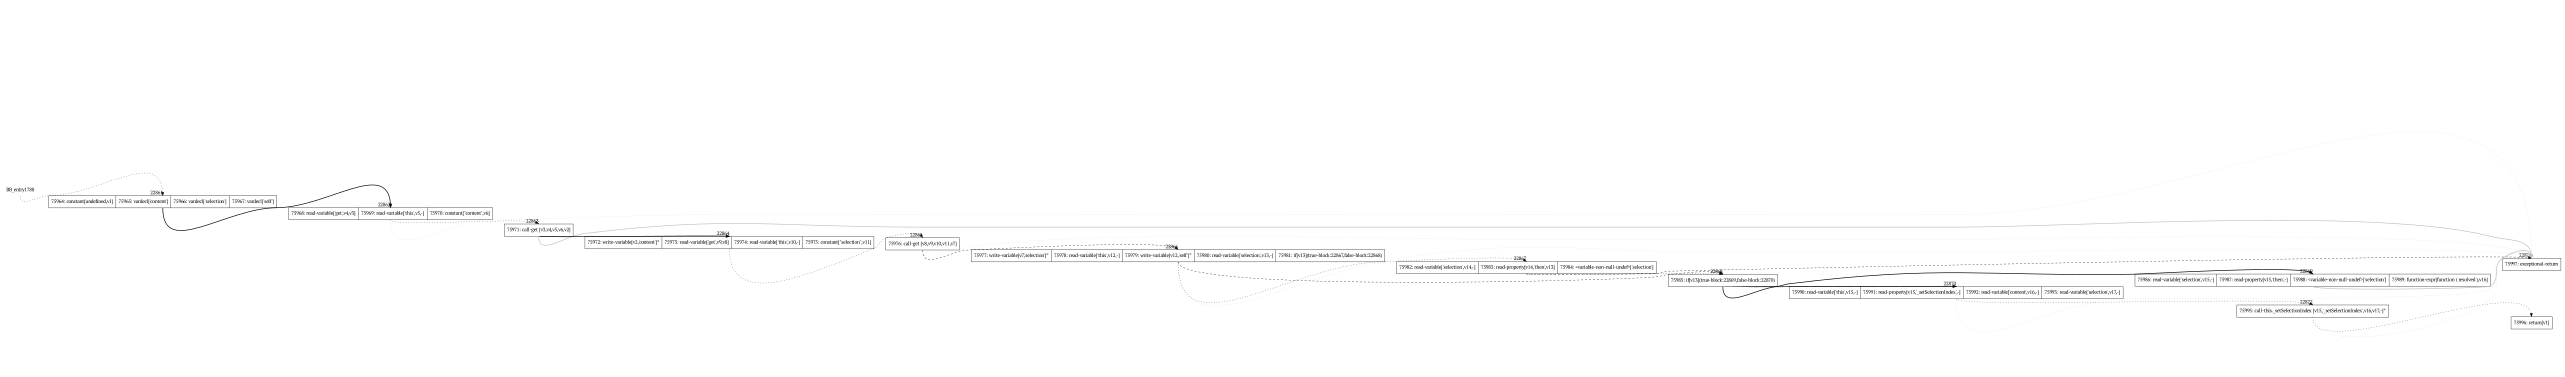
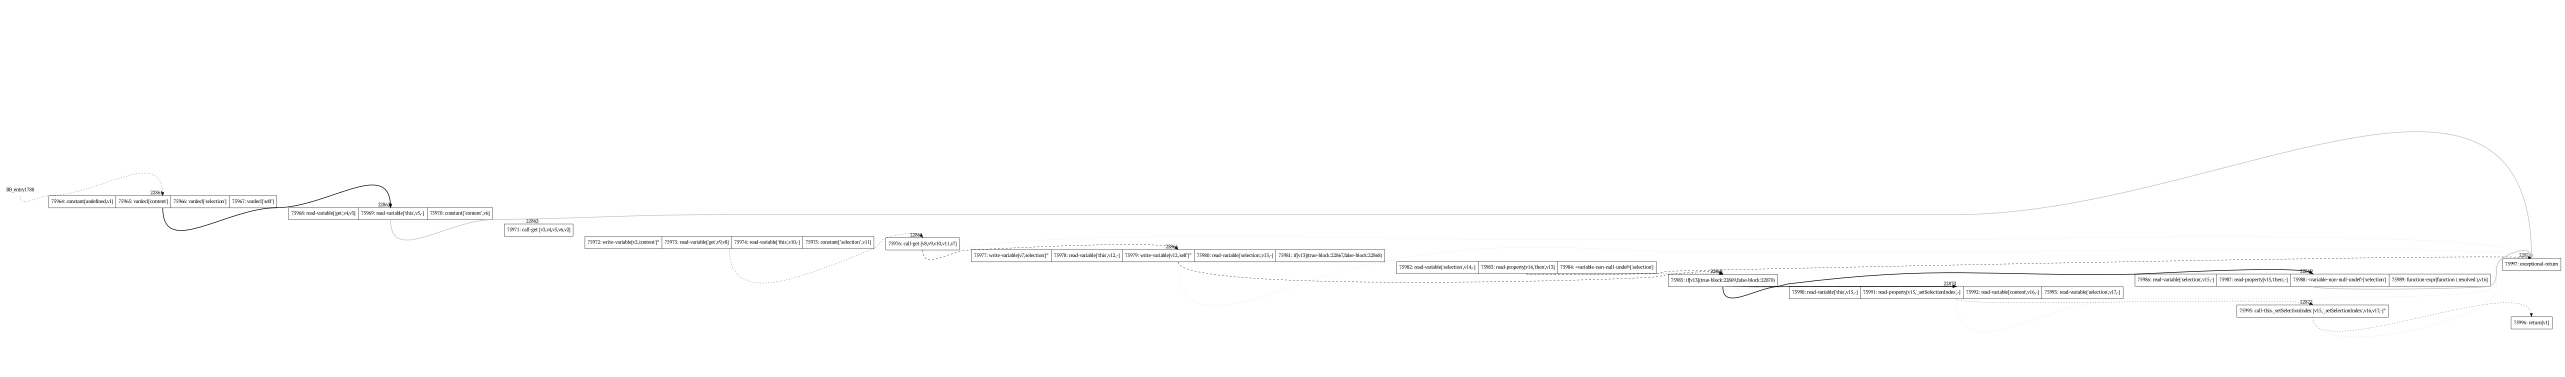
(1496, 215) -> (1496, 215)
(463, 222) -> (463, 222)
(1535, 227) -> none
(632, 236) -> none
(1336, 269) -> none
